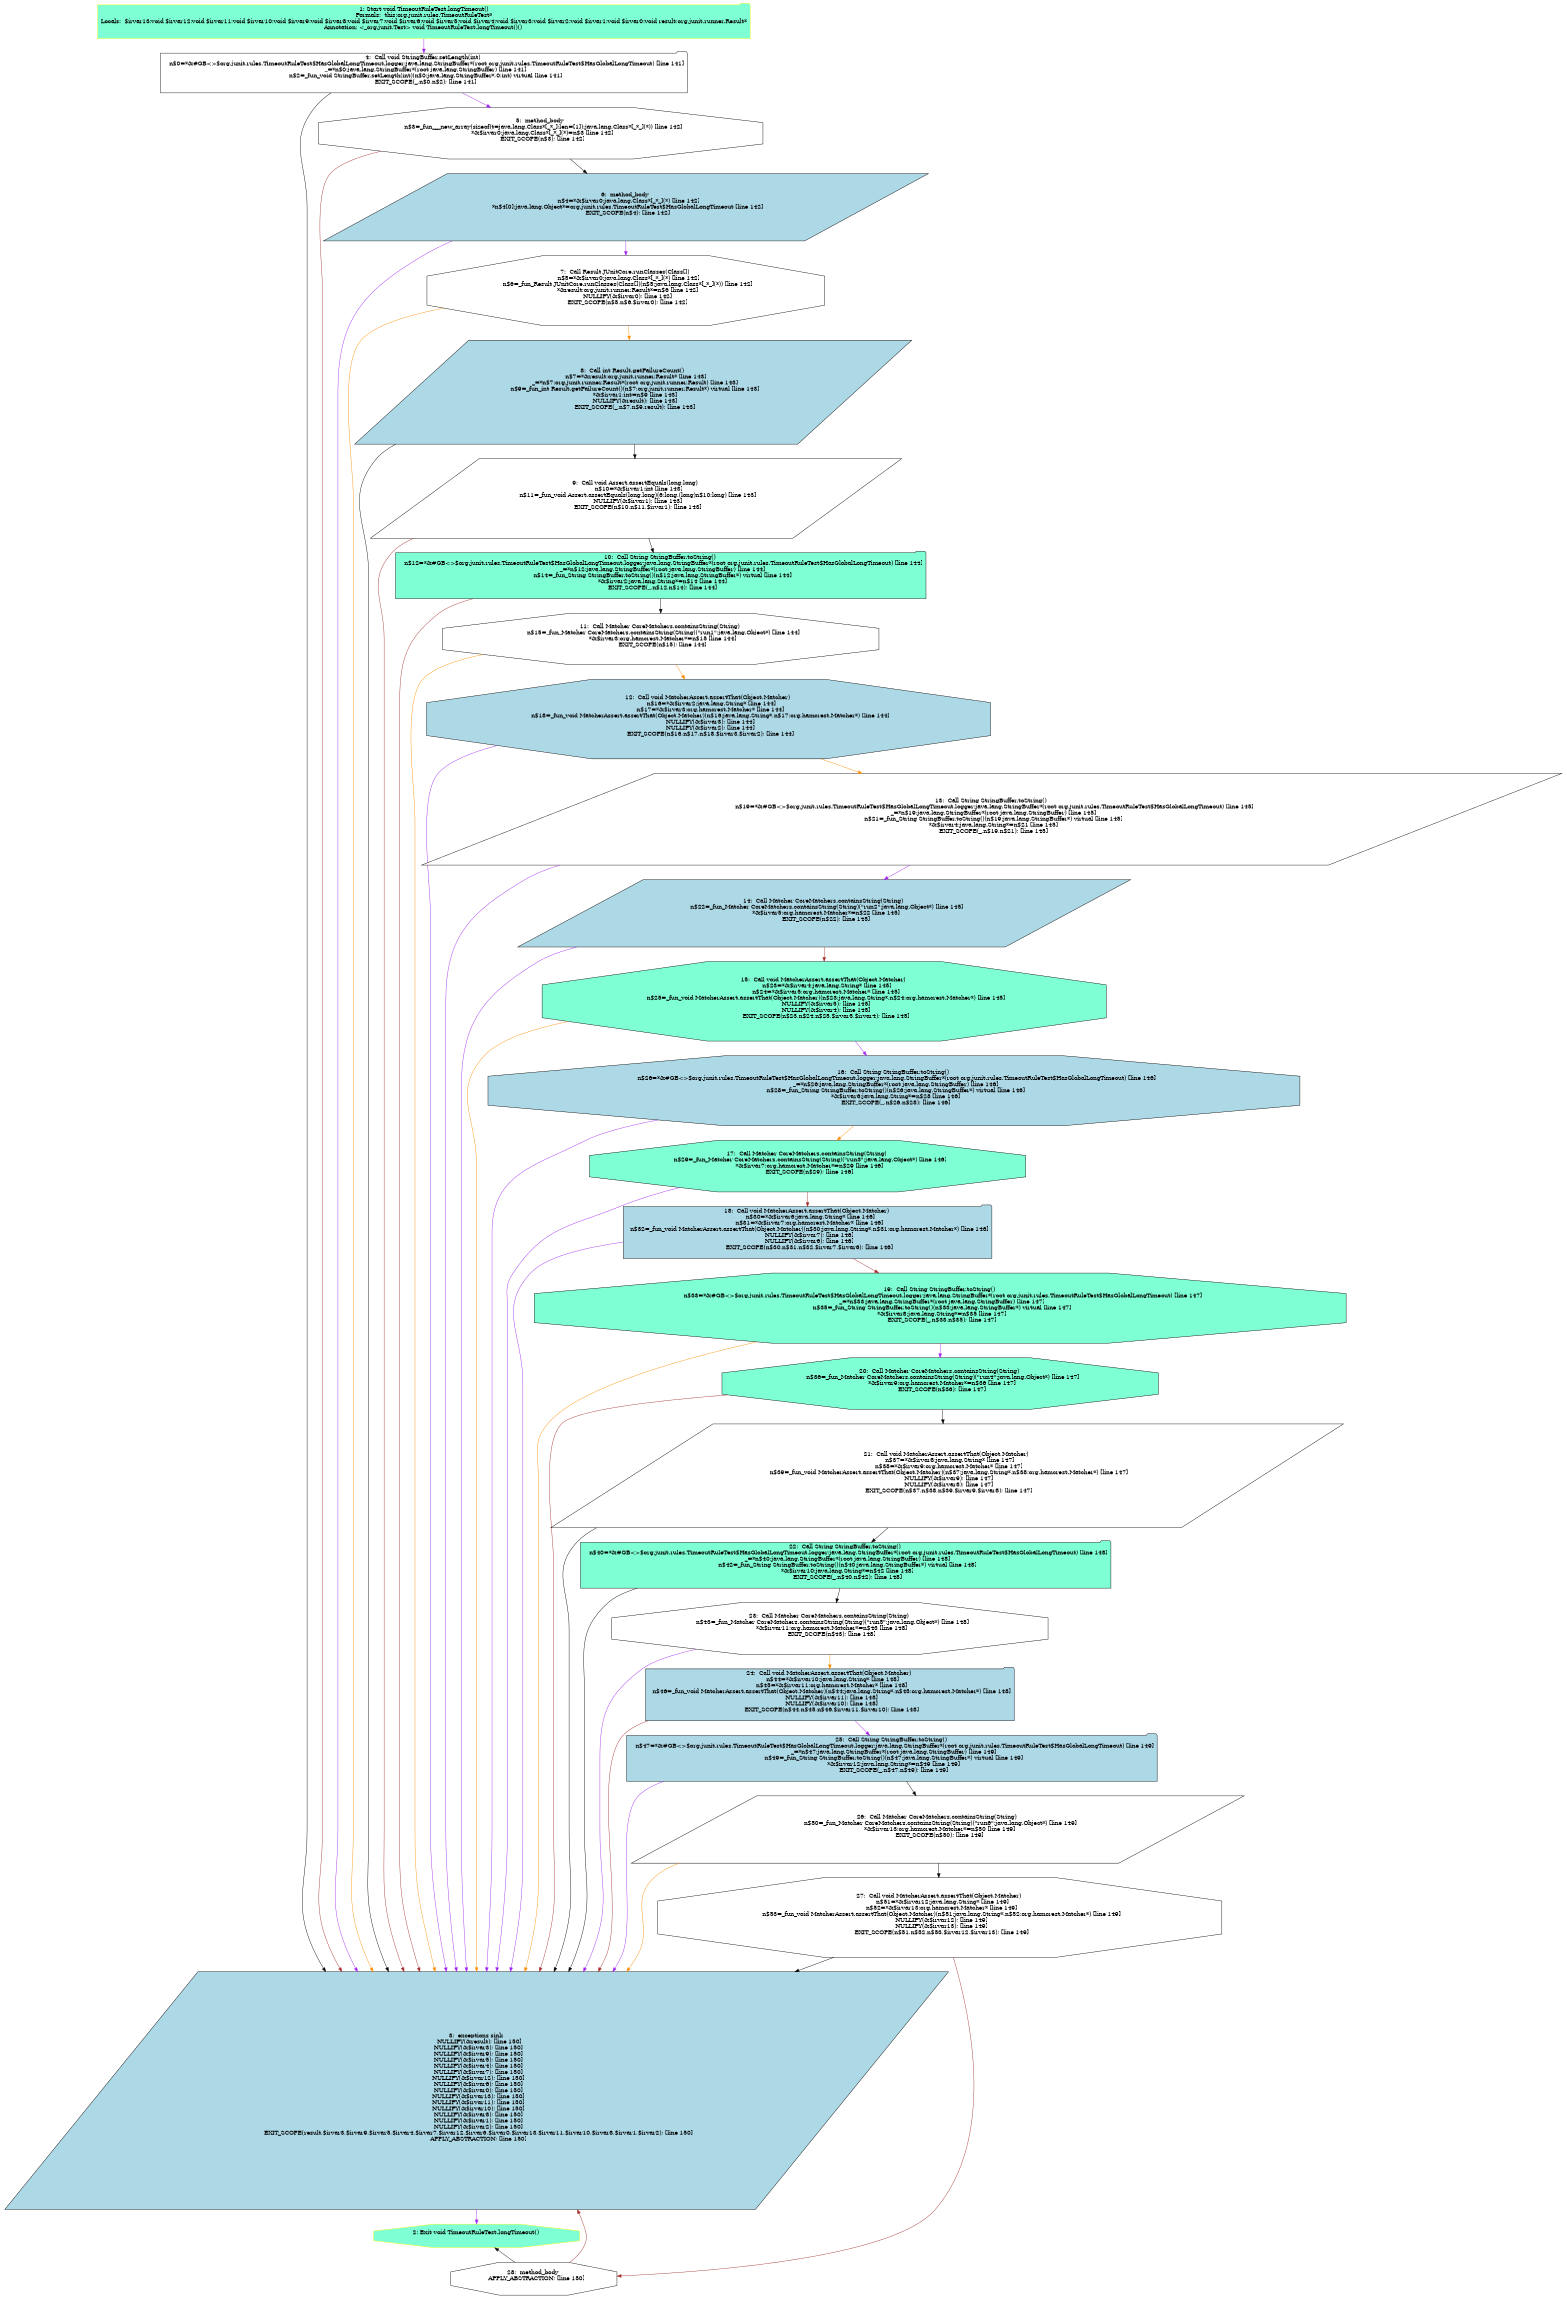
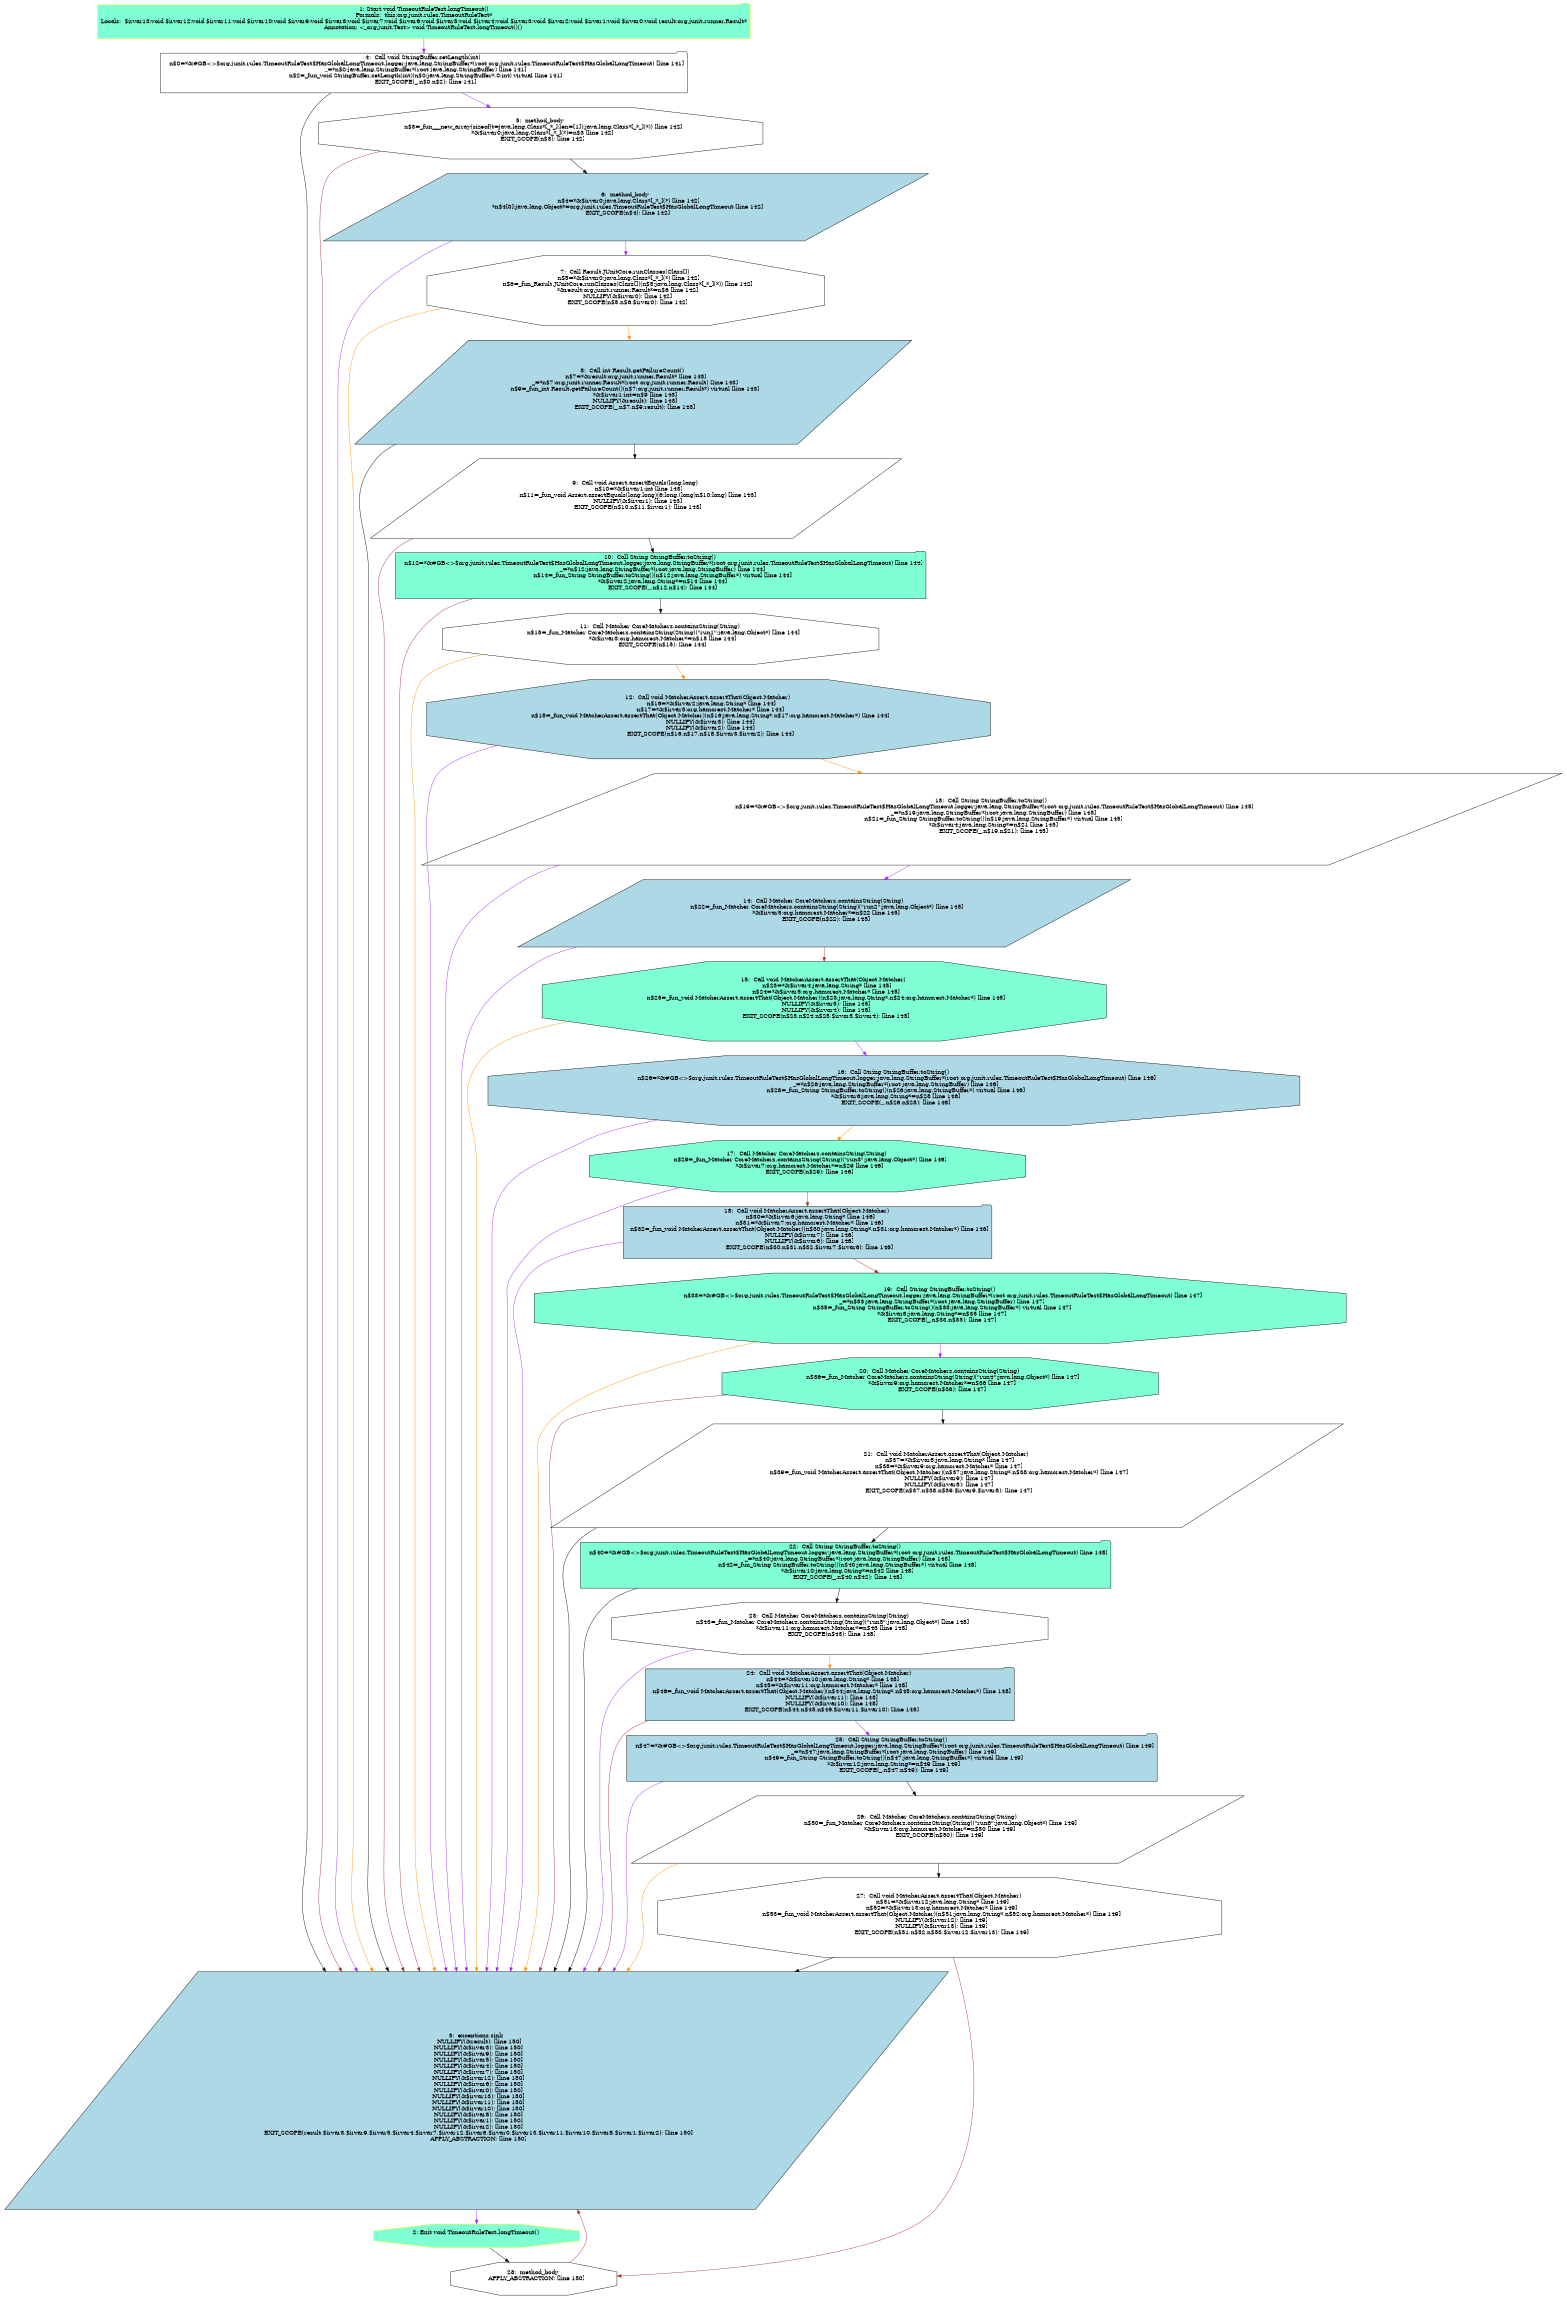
(506, 2256) -> (498, 2254)
